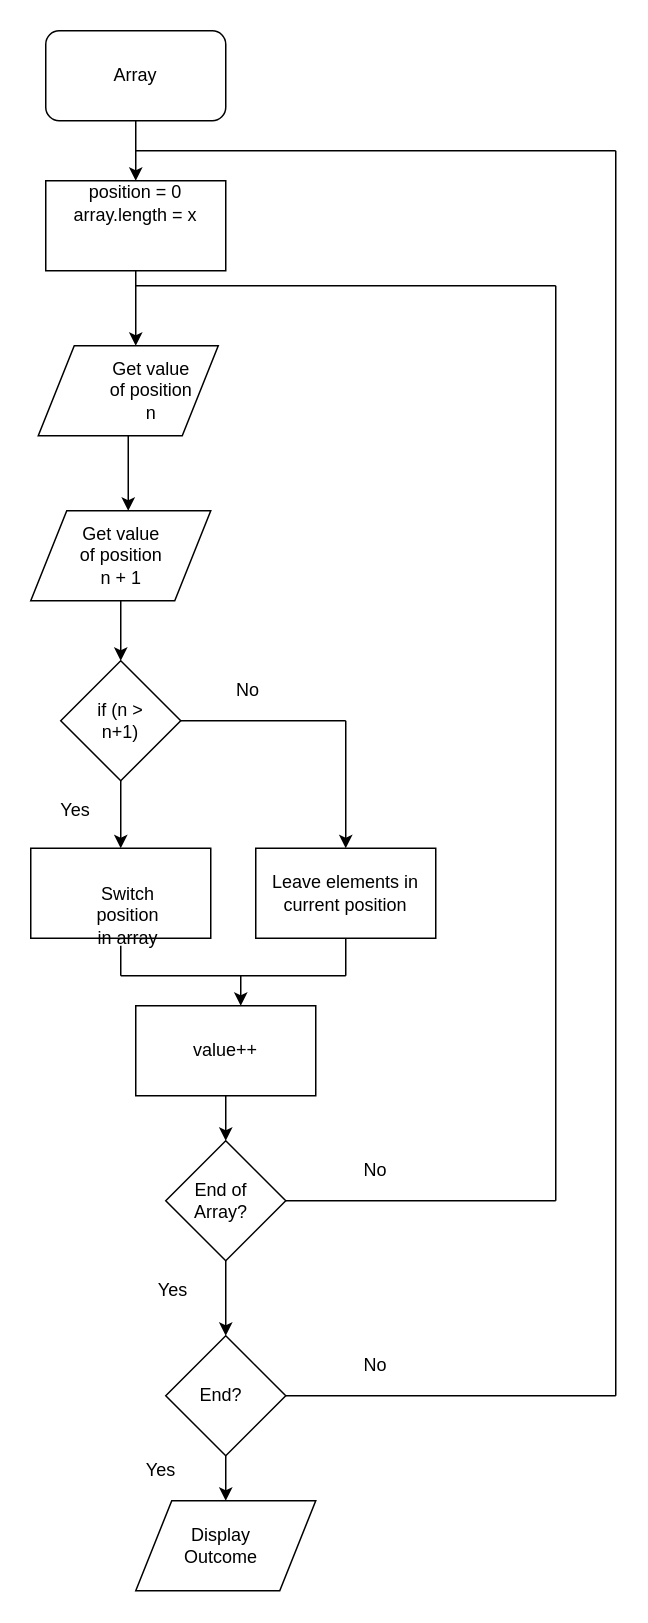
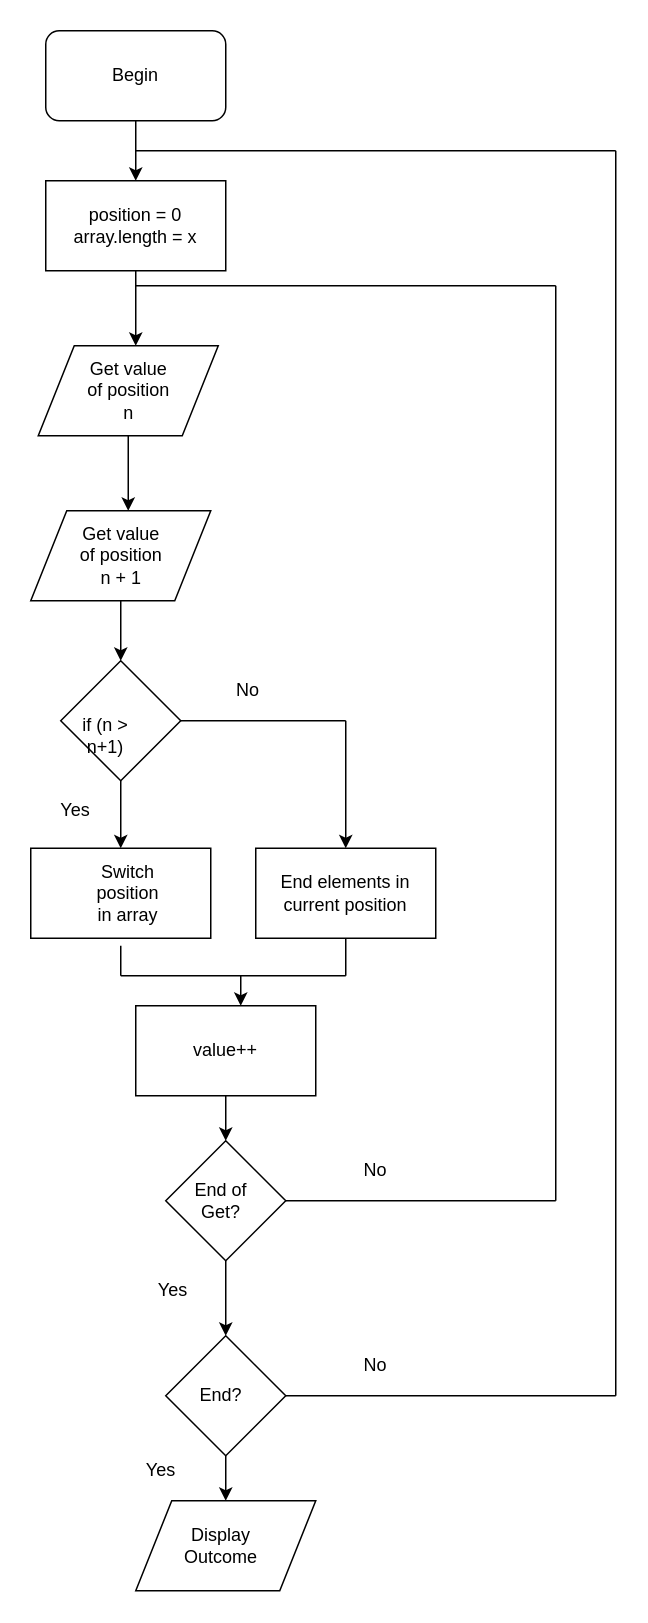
(136, 76) -> (136, 76)
(136, 203) -> (136, 226)
(151, 391) -> (128, 391)
(121, 721) -> (106, 736)
(346, 893) -> (346, 893)
(128, 916) -> (128, 893)
(221, 1201) -> (221, 1201)
